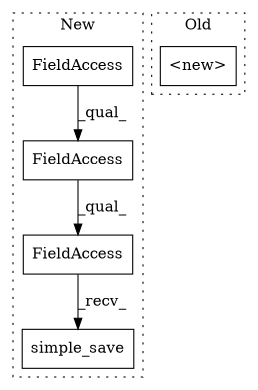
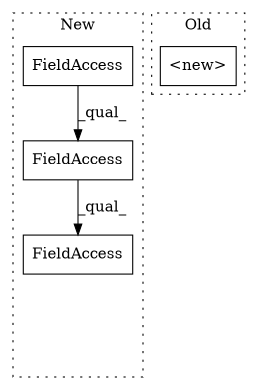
(78, 349) -> none
